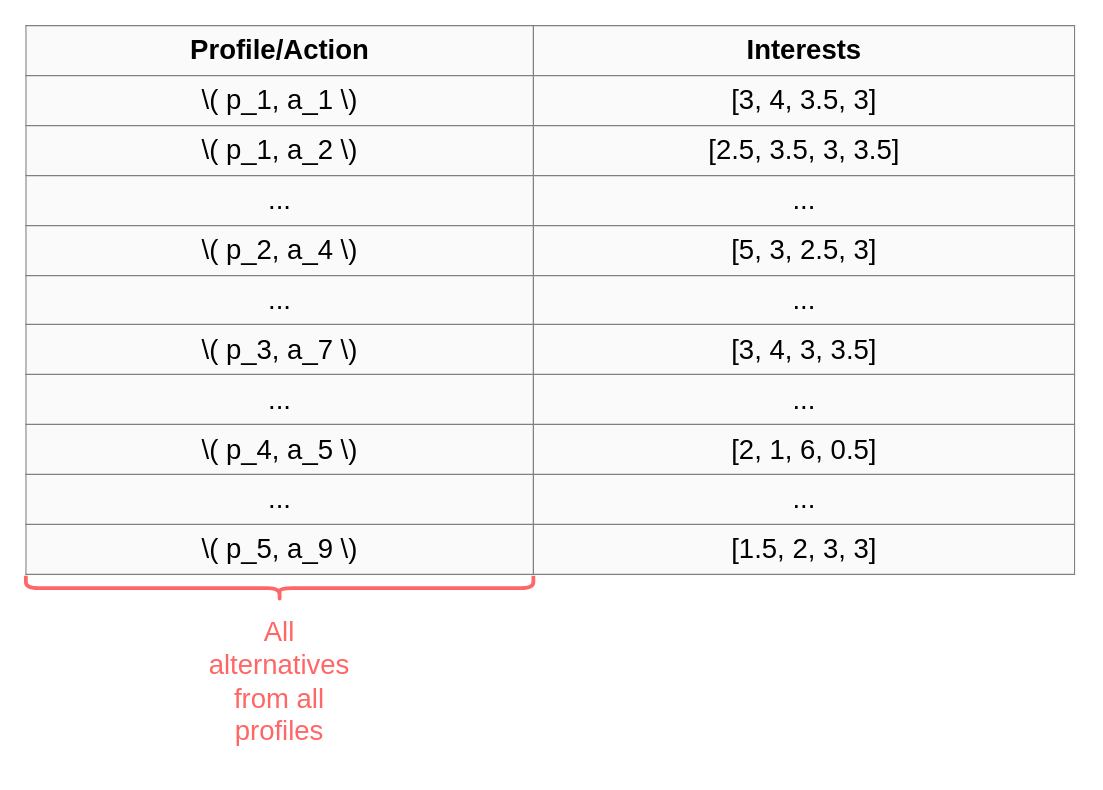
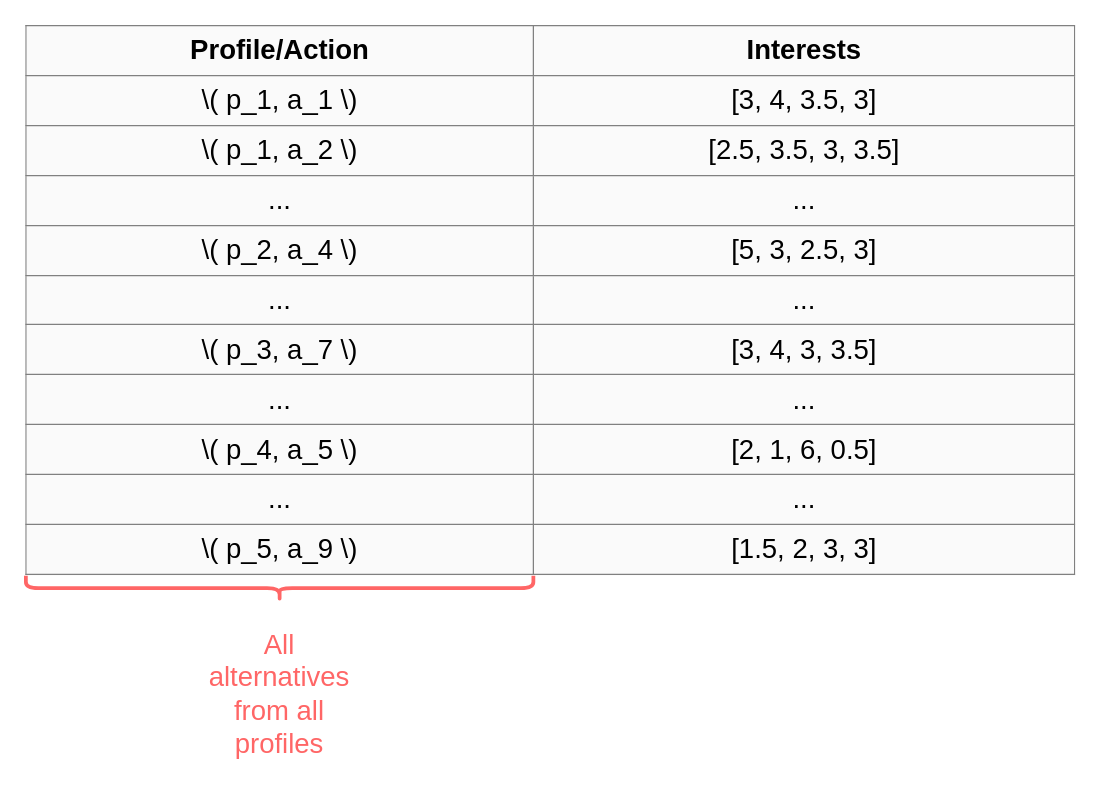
(279, 682) -> (279, 694)
